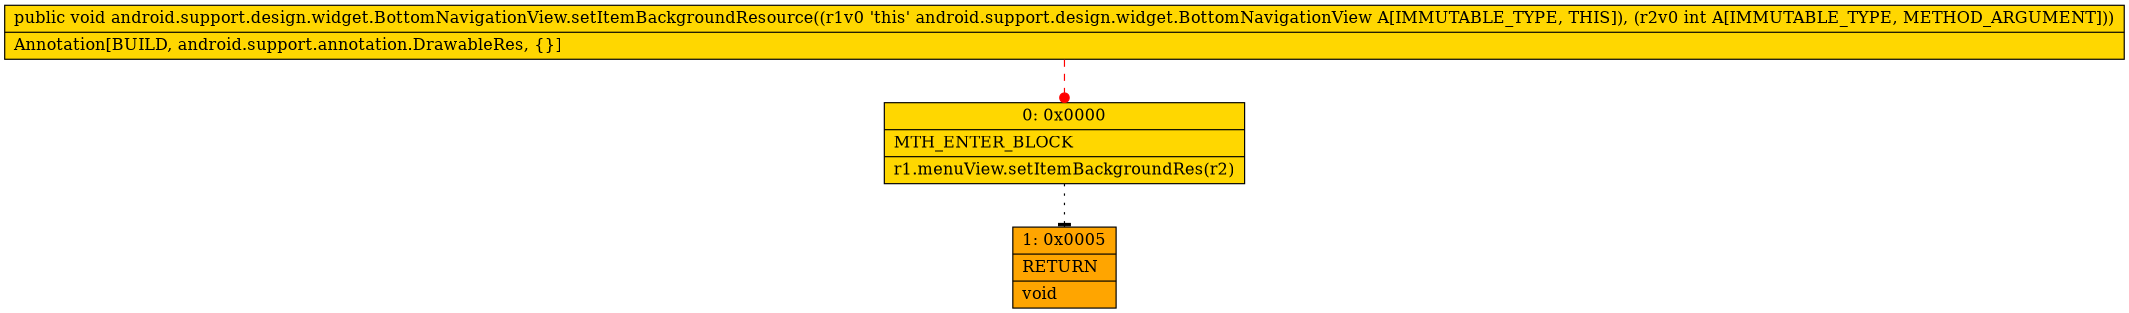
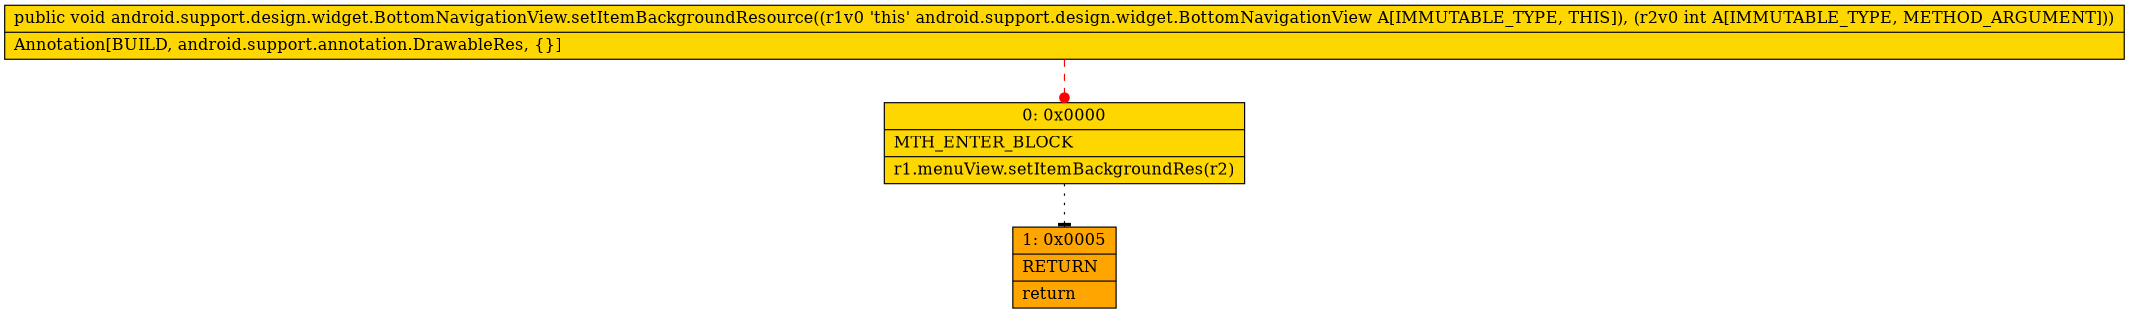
(1040, 294) -> (1049, 294)
